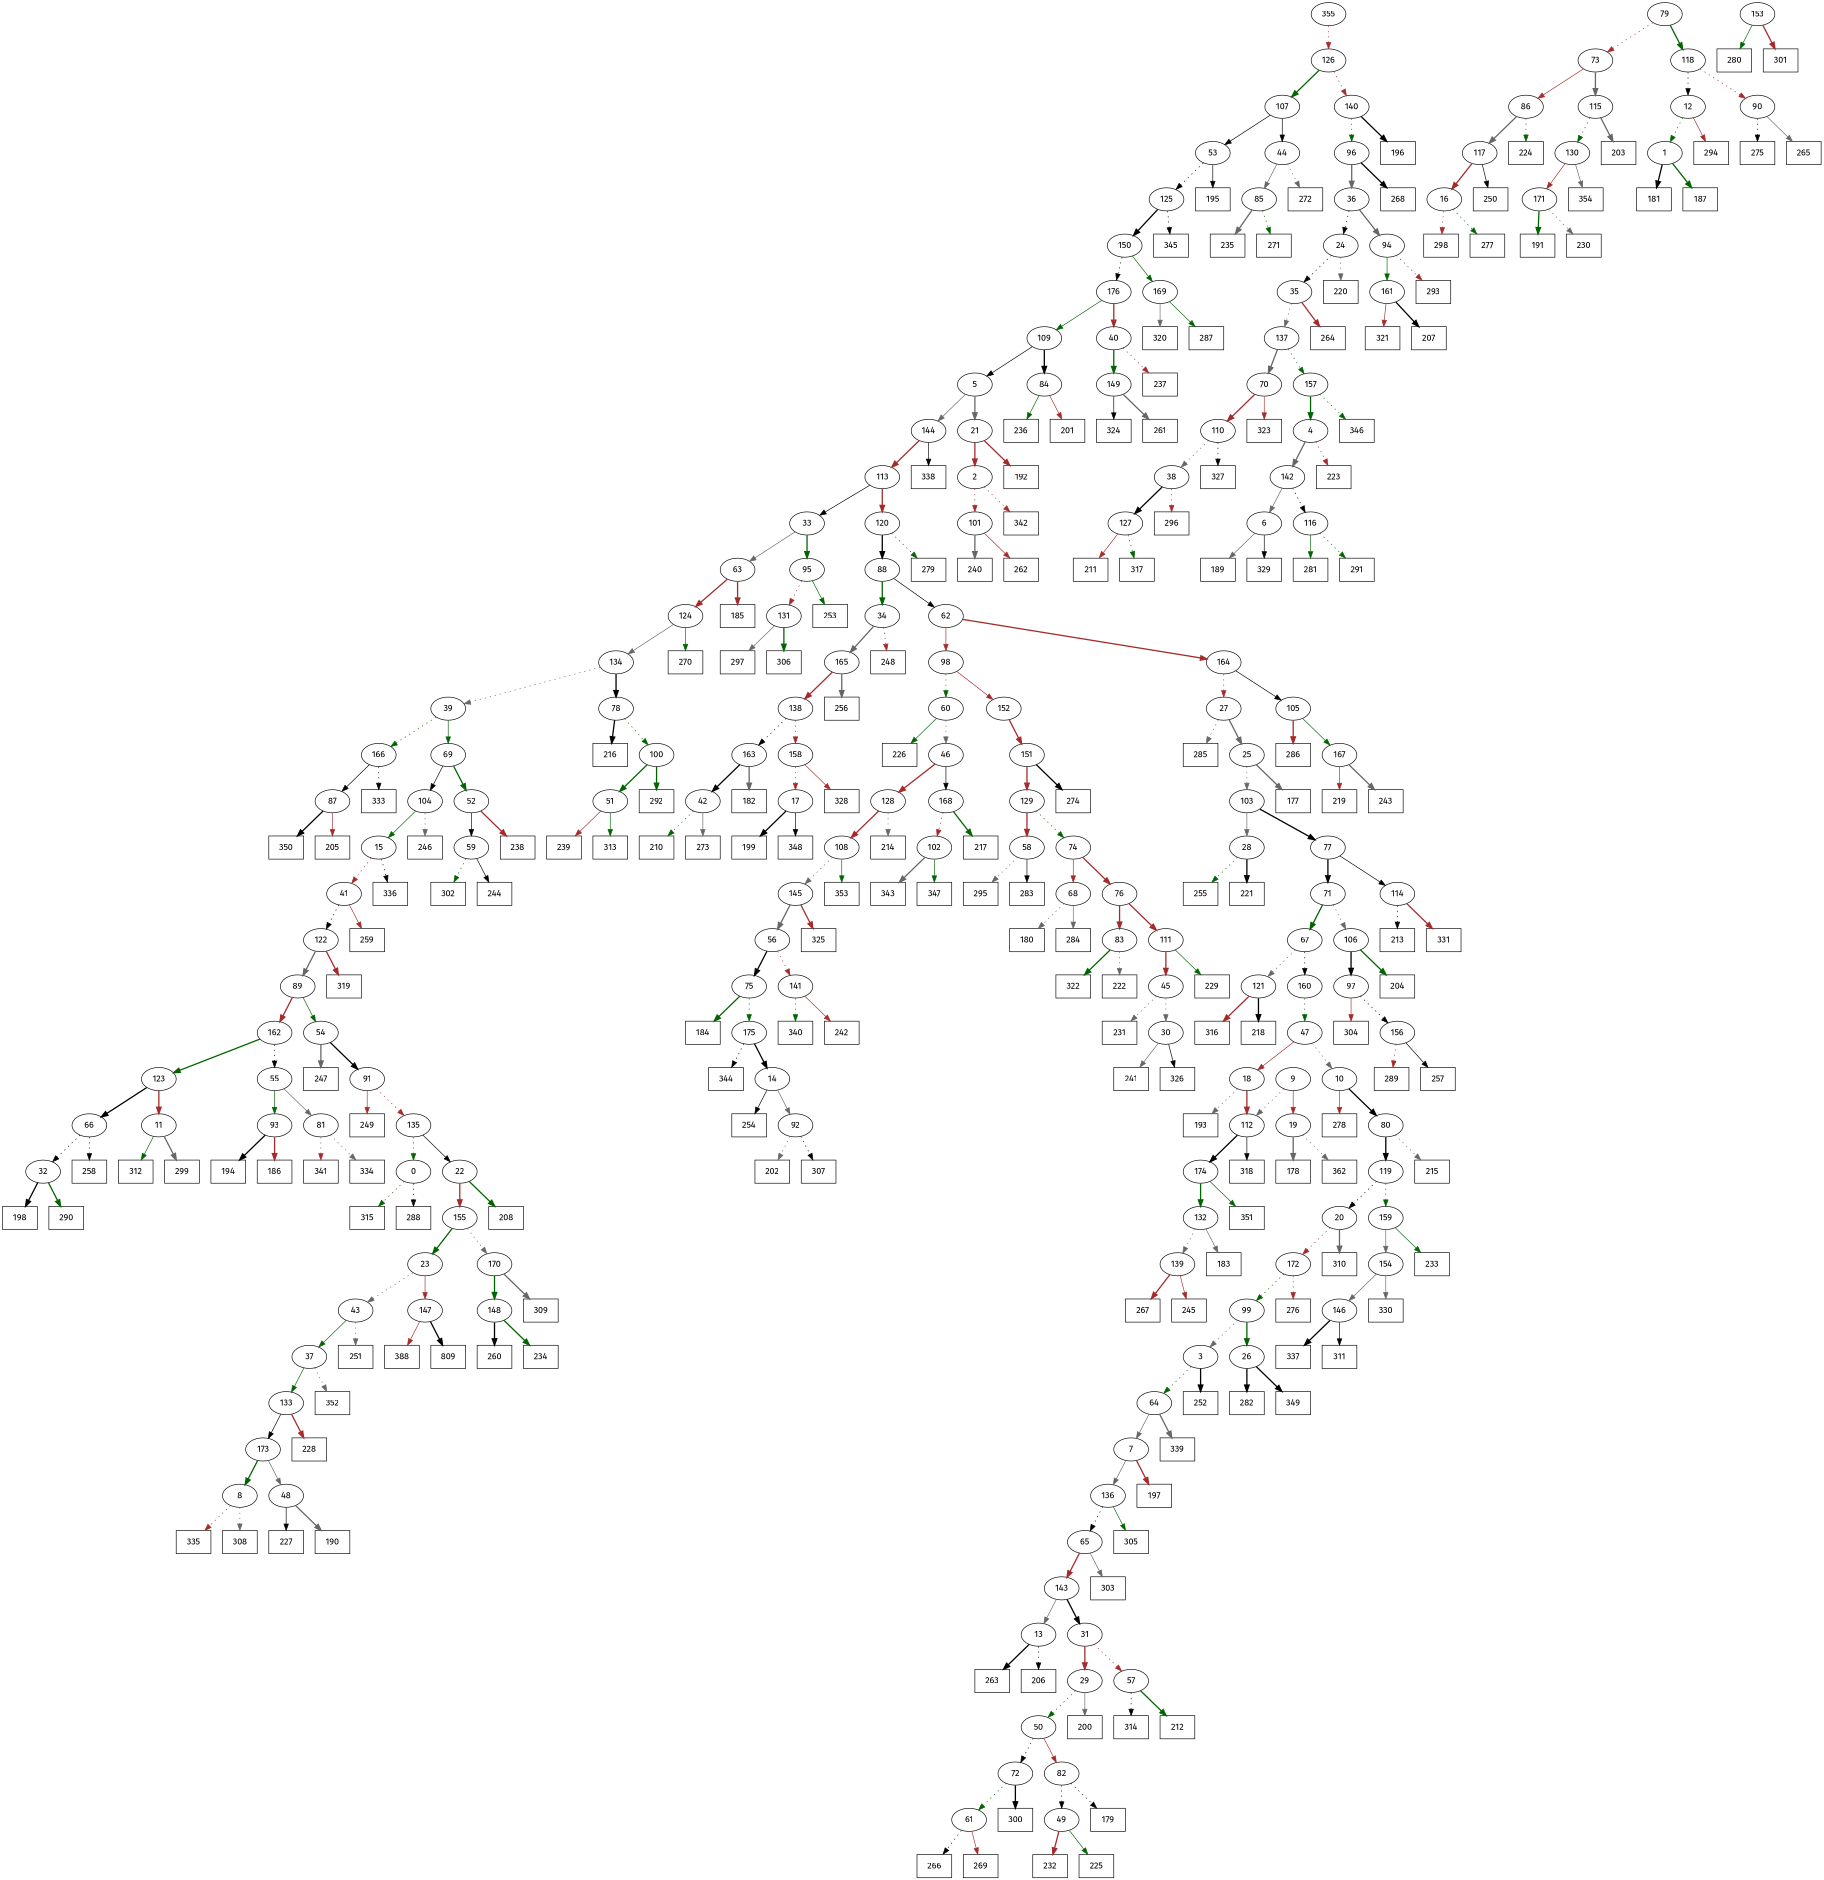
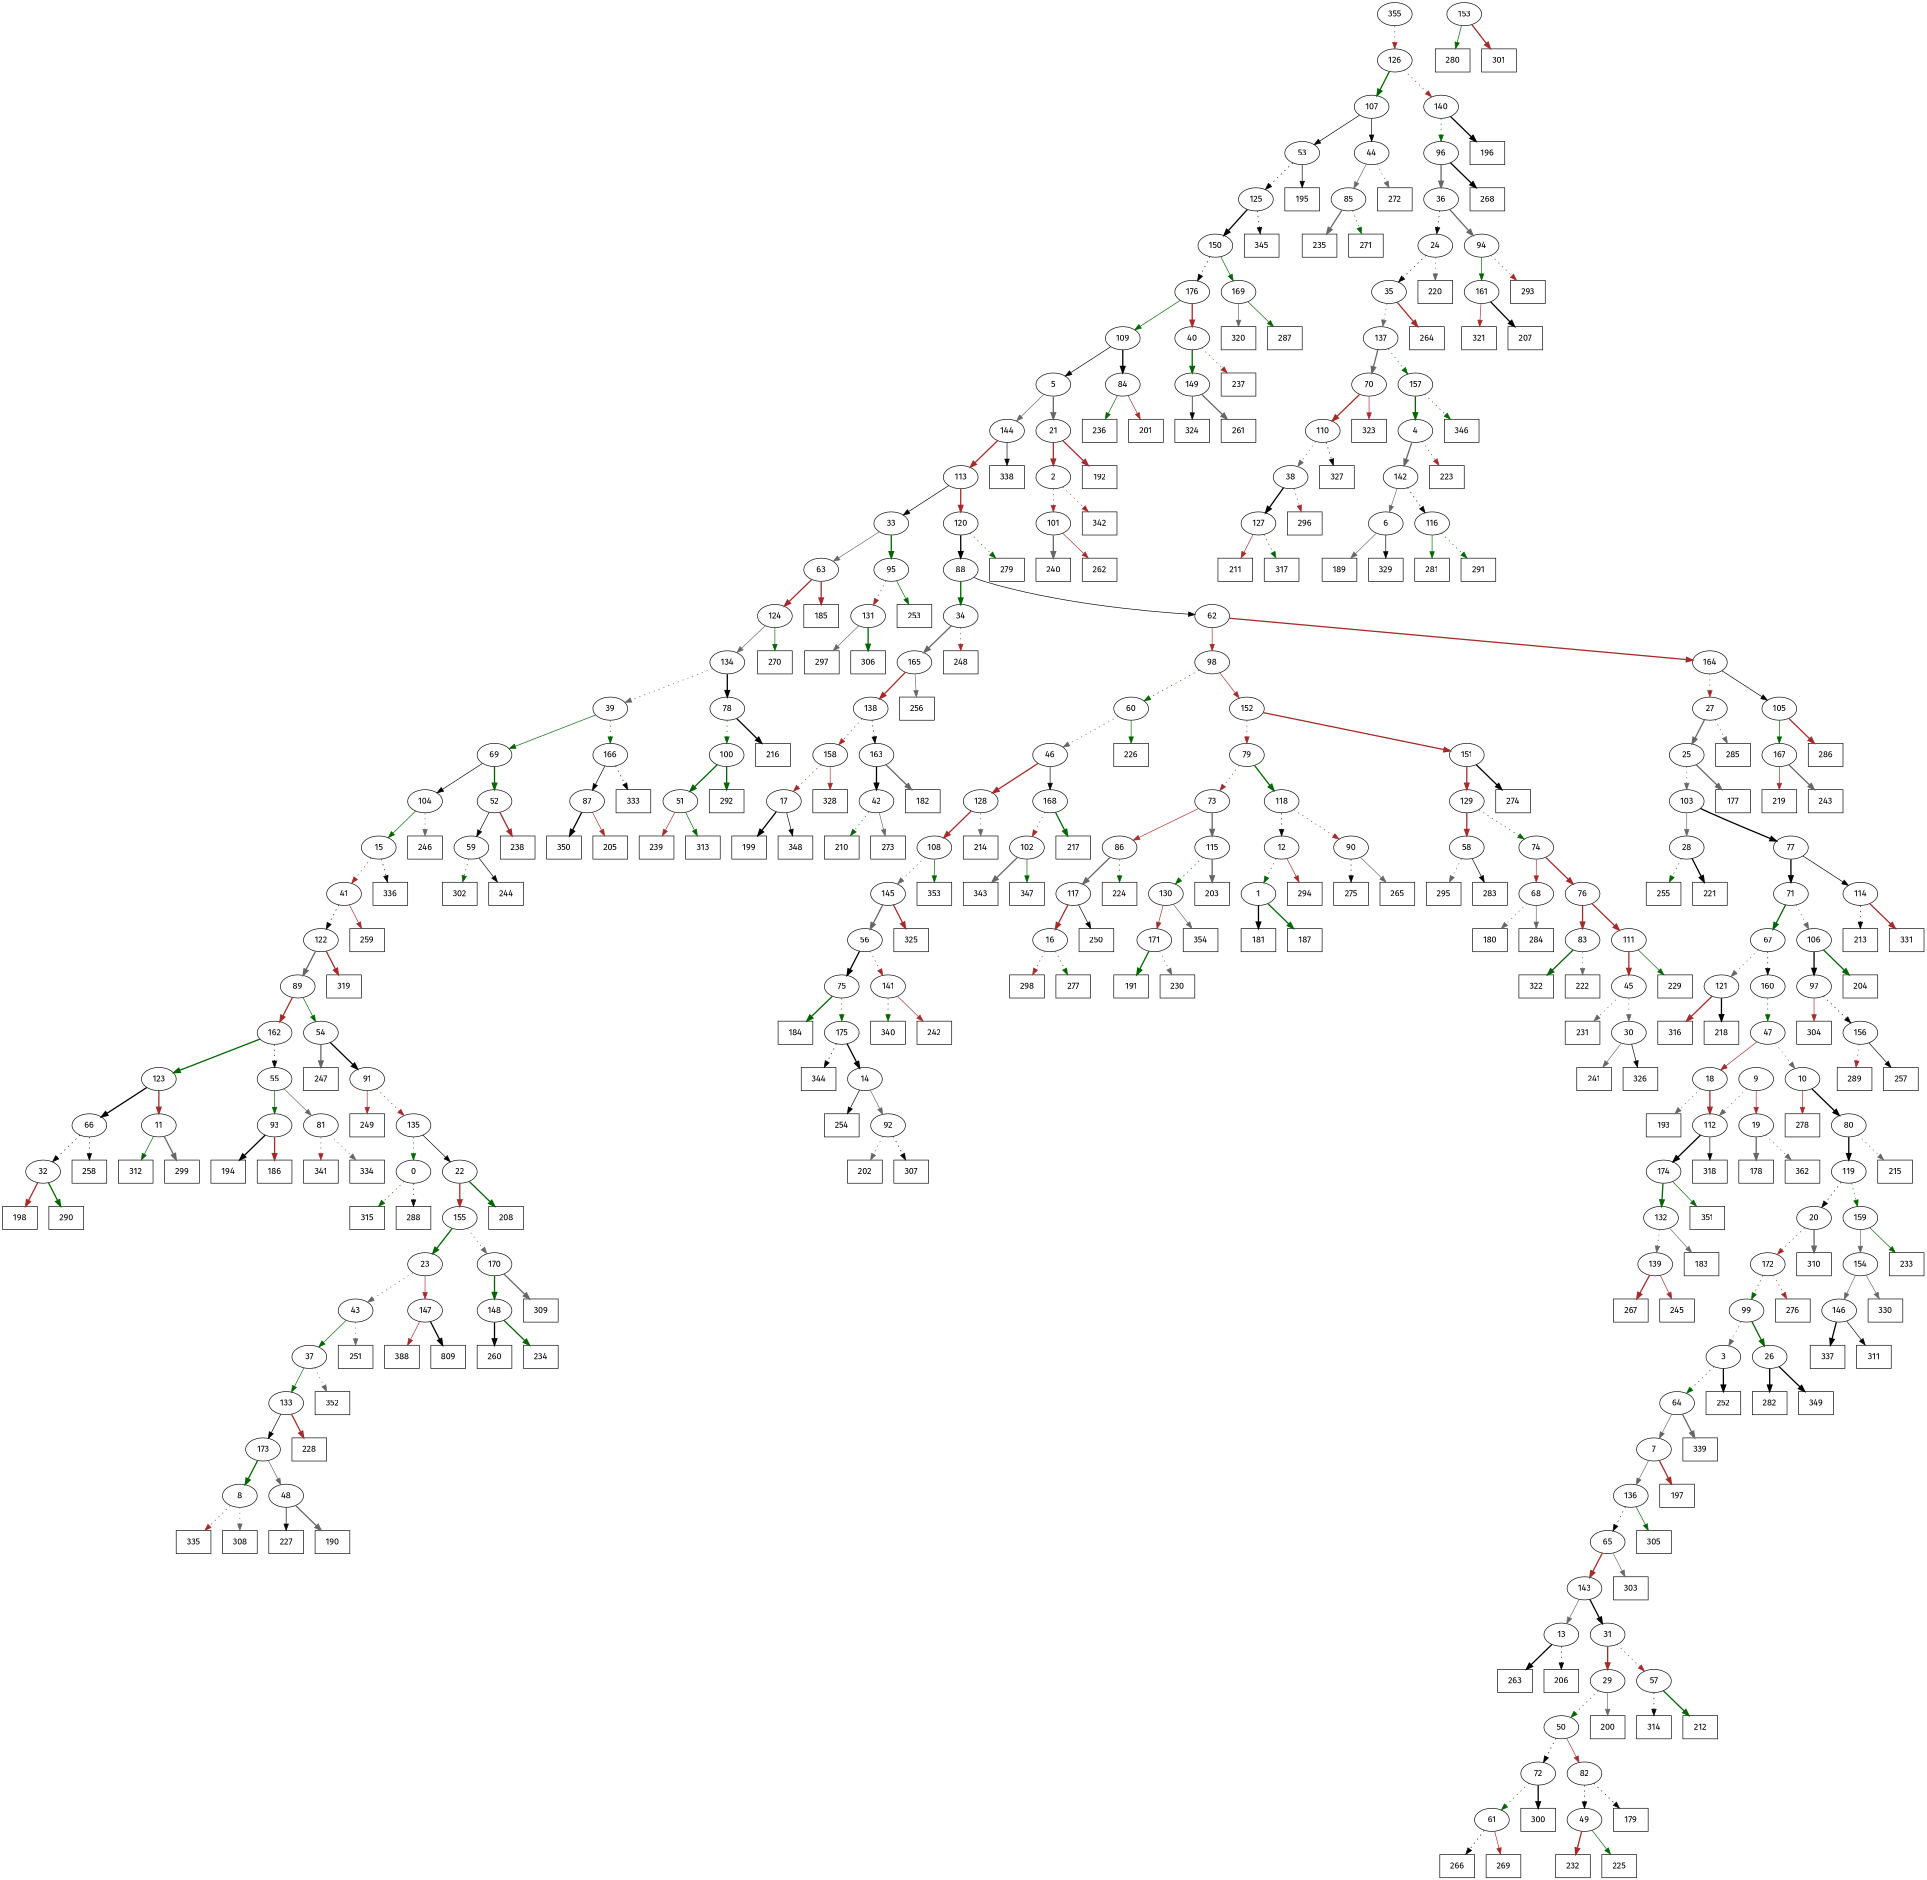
(842, 682) -> (916, 682)
none -> (1247, 729)
(33, 1192) -> (33, 1192)
